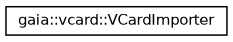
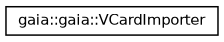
(116, 21) -> (112, 21)
